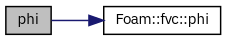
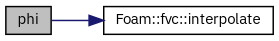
(162, 20) -> (188, 20)
